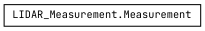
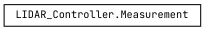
(102, 15) -> (102, 15)
